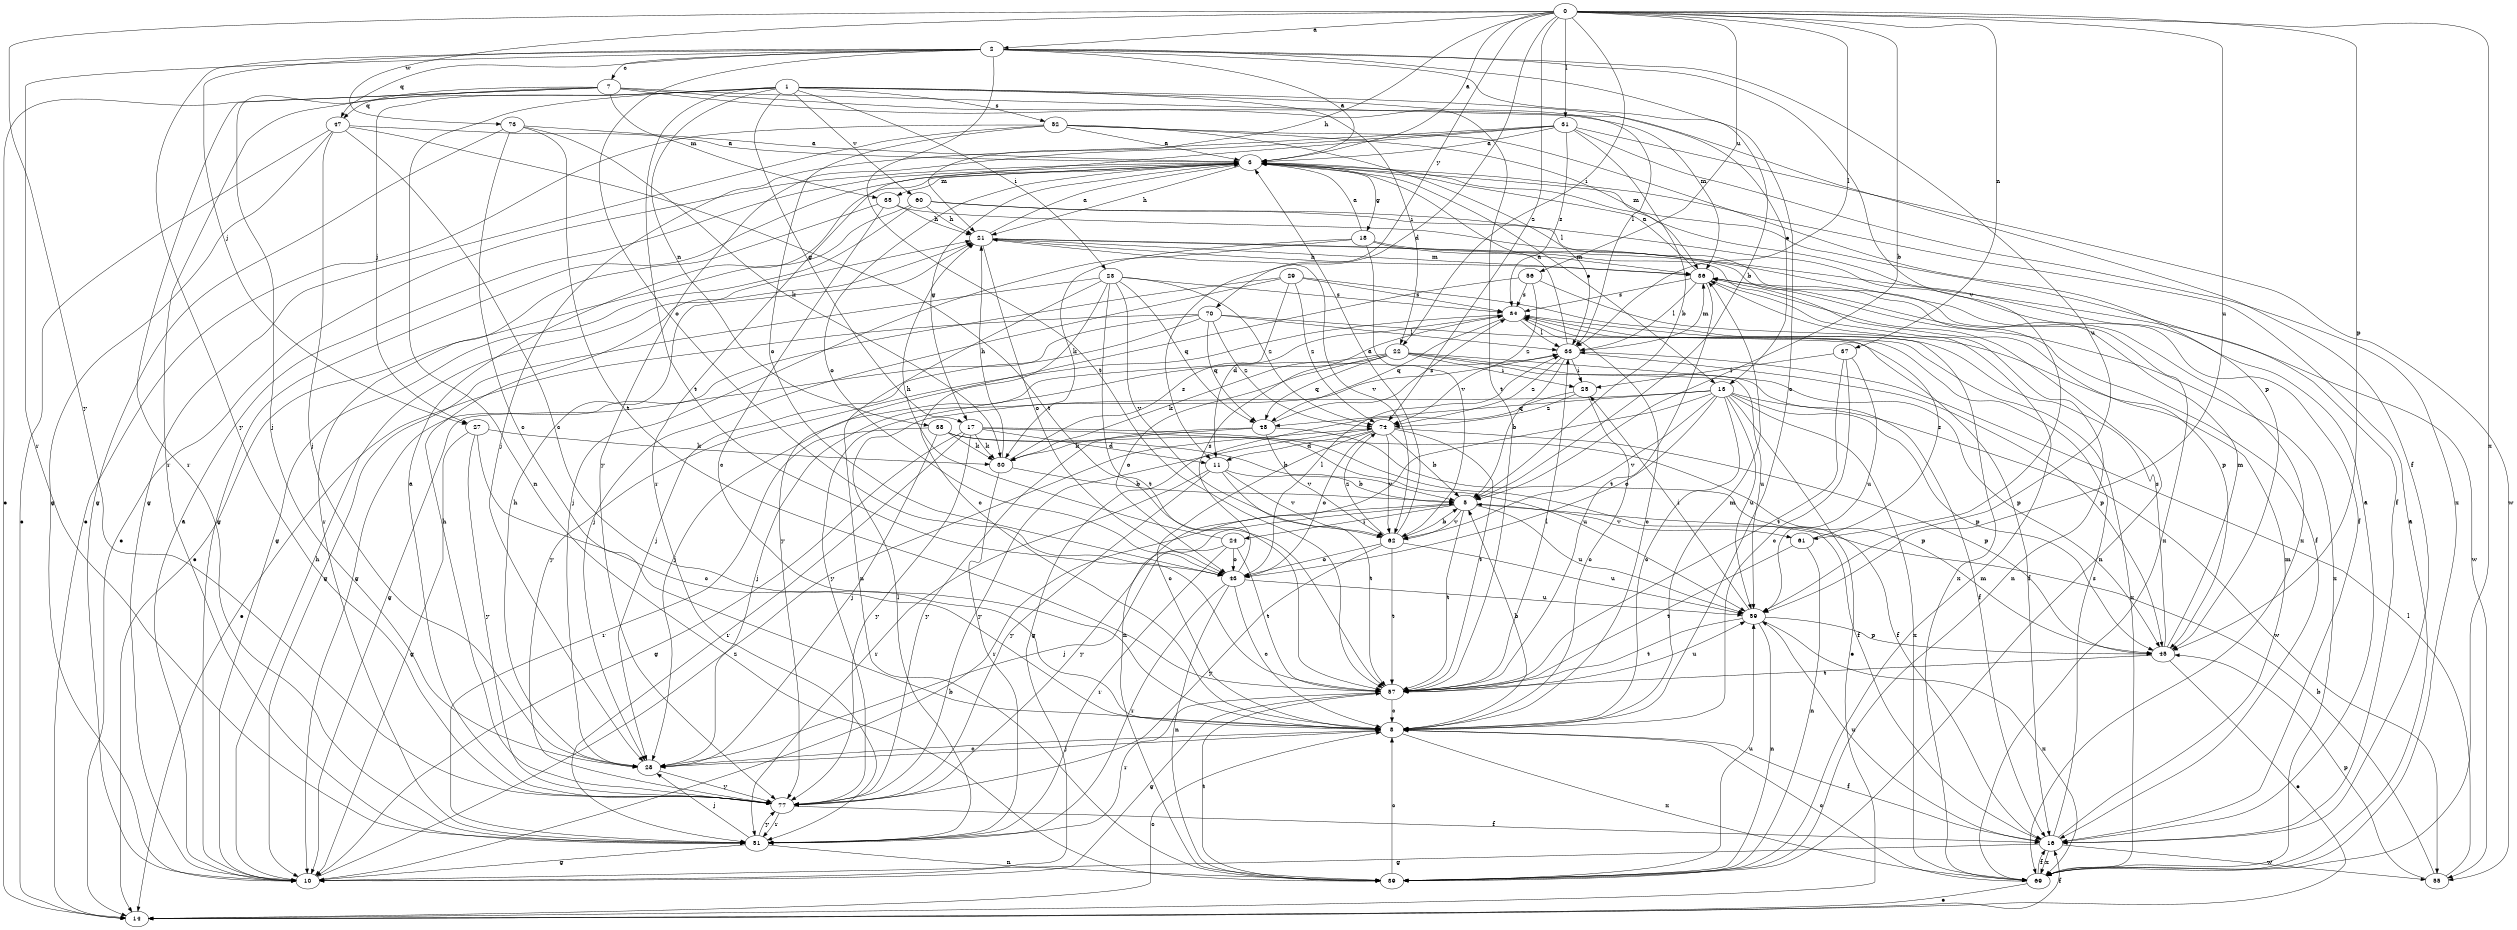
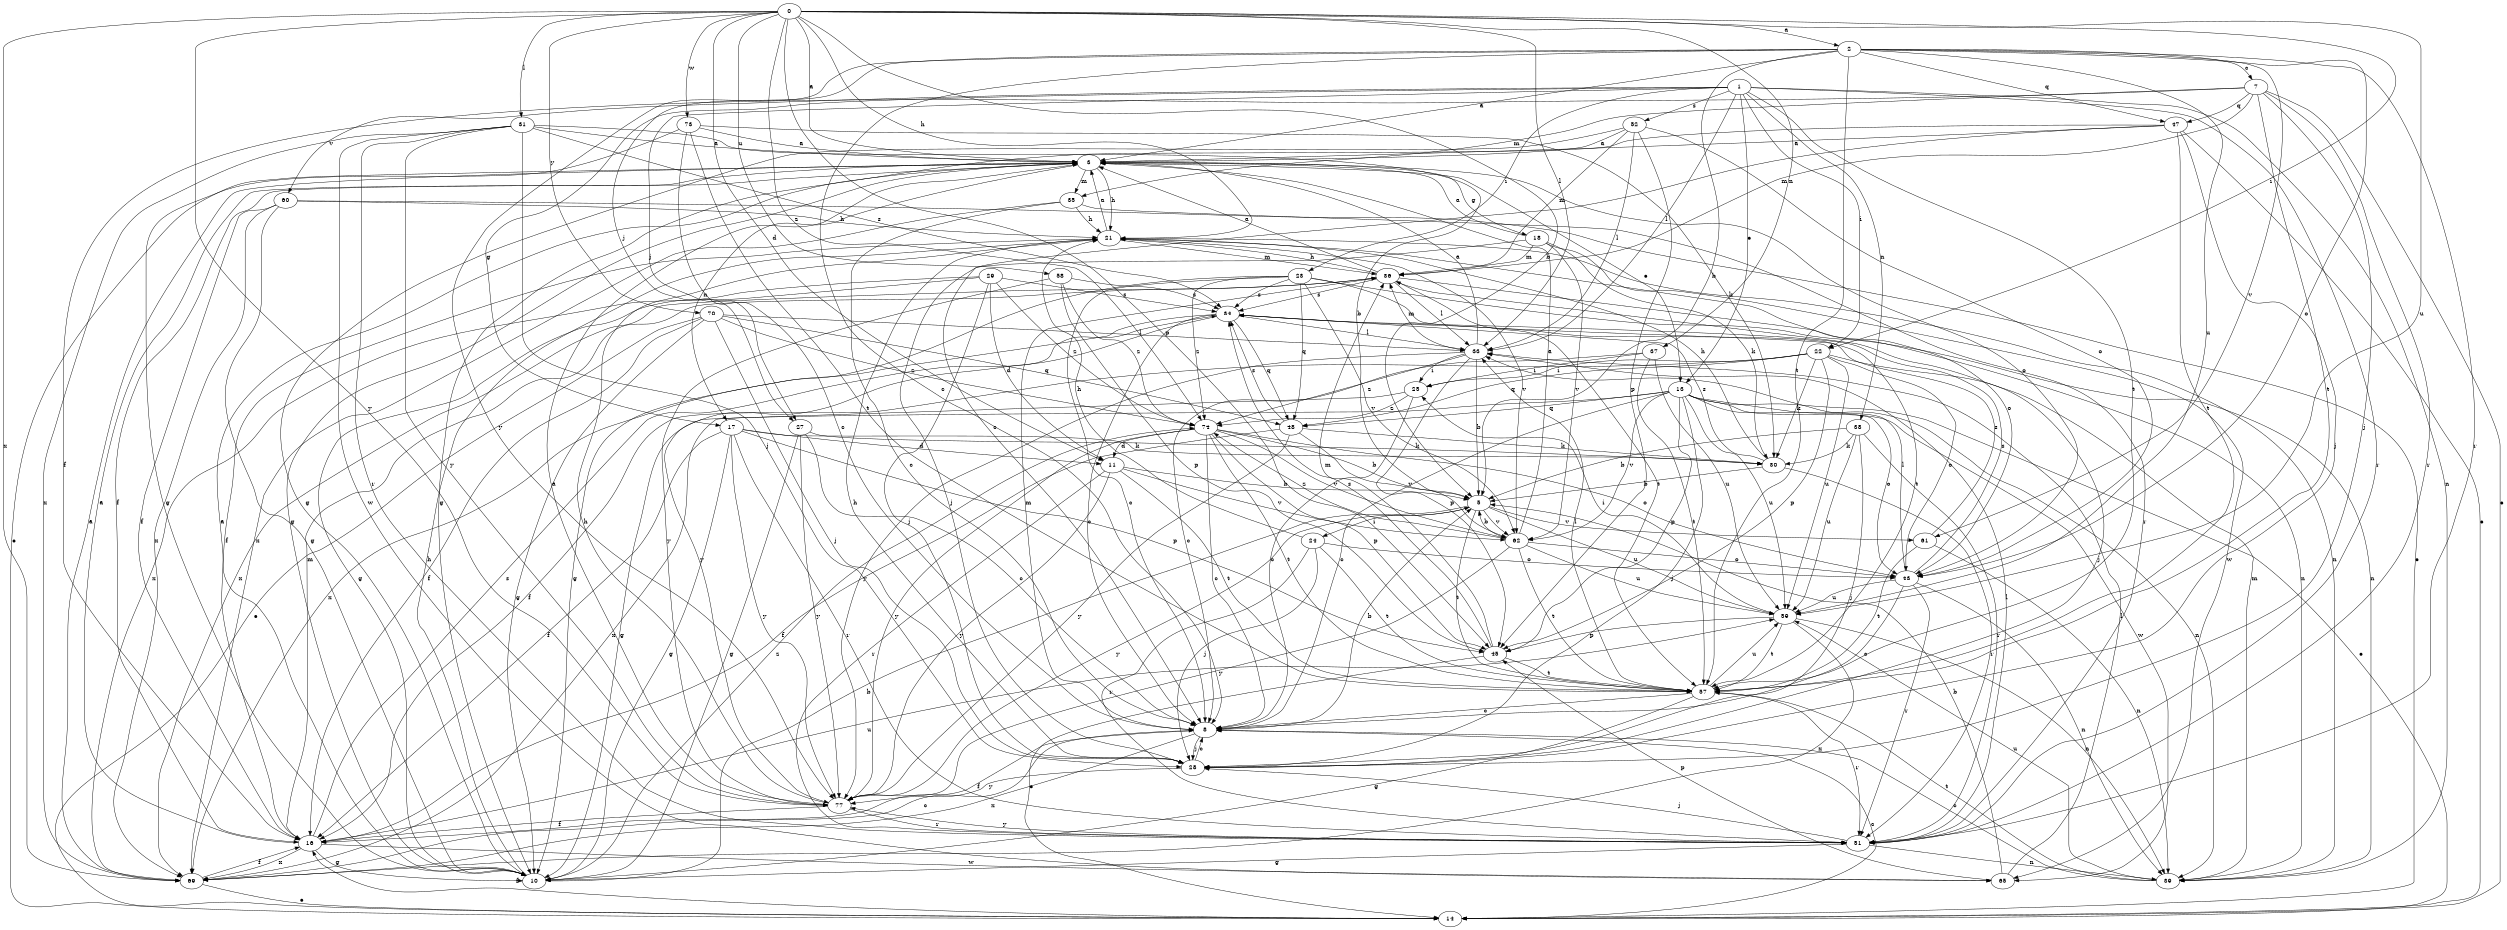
(1530, 276) -> (1060, 276)
(295, 280) -> none
(934, 295) -> (706, 295)
(2437, 881) -> (2003, 881)
